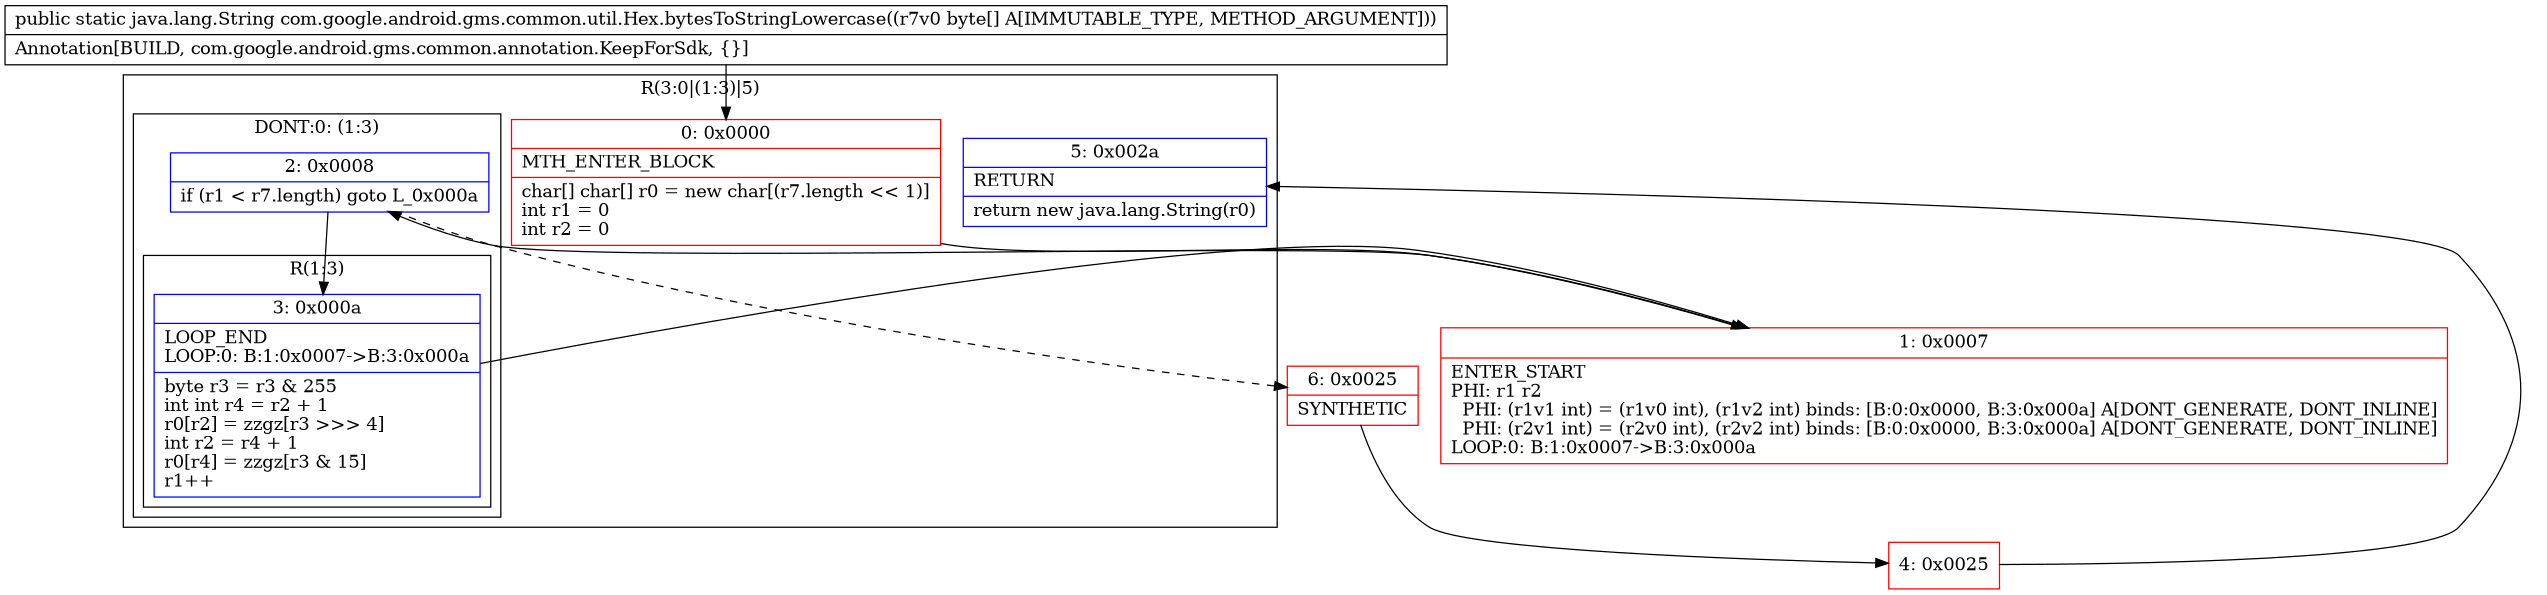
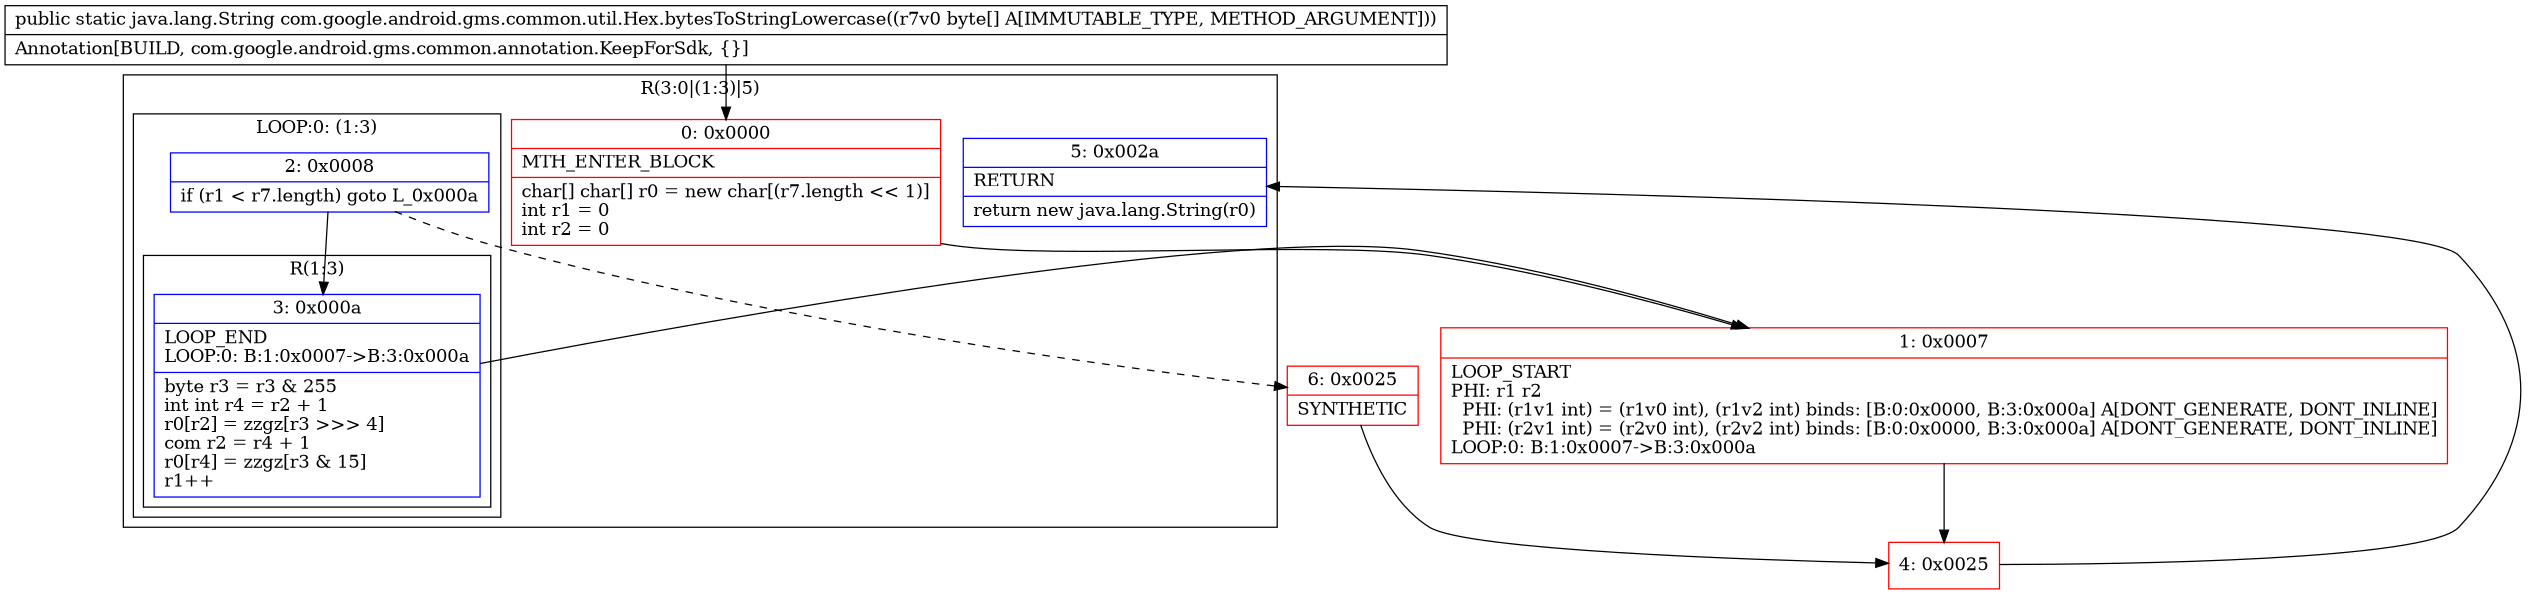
(317, 128) -> (317, 128)
(939, 252) -> (1944, 496)
(1518, 372) -> (1511, 372)
(232, 444) -> (238, 444)
